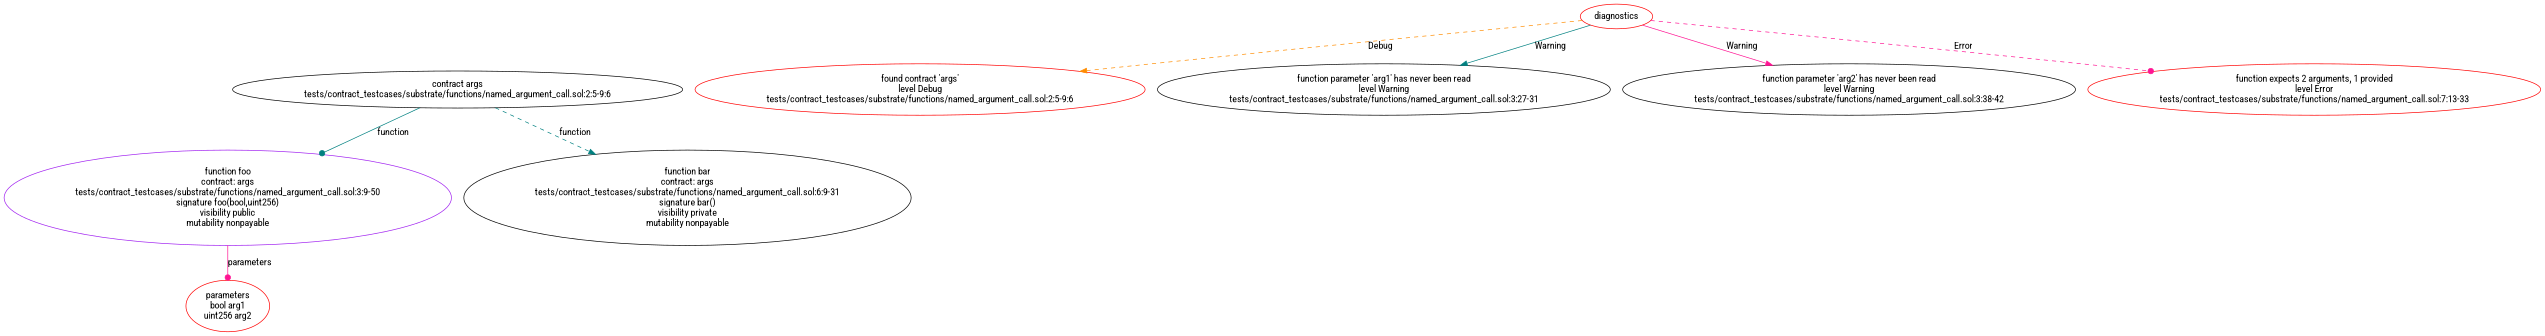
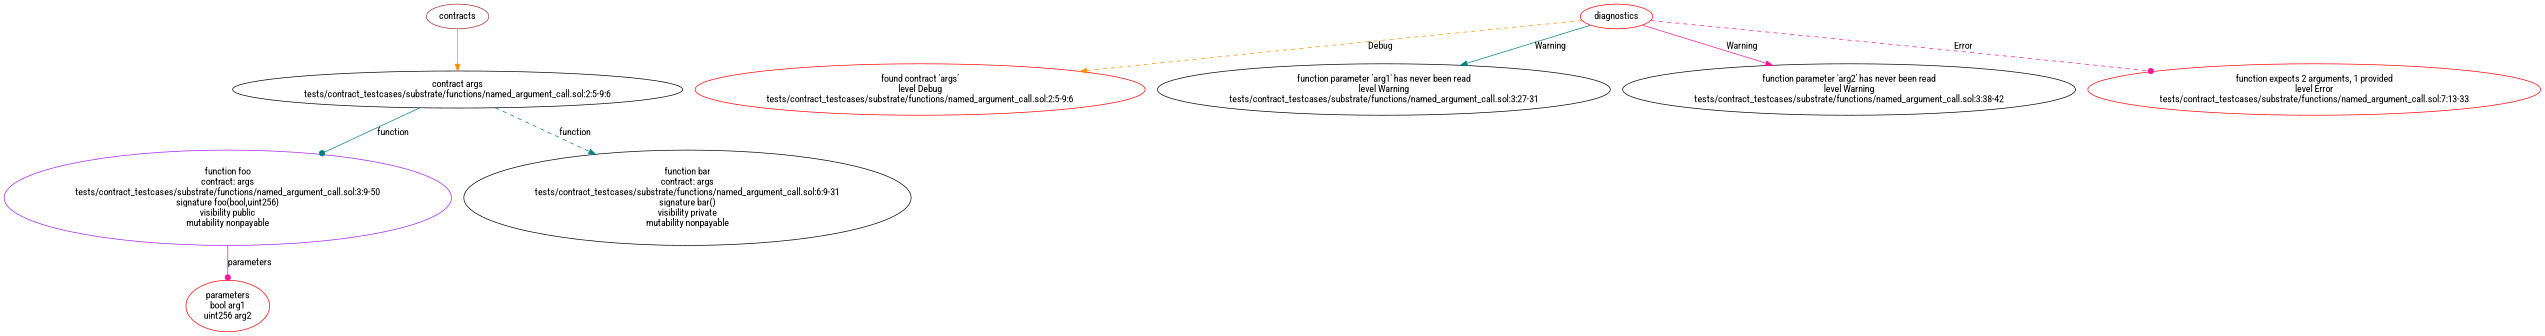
none -> (458, 16)
